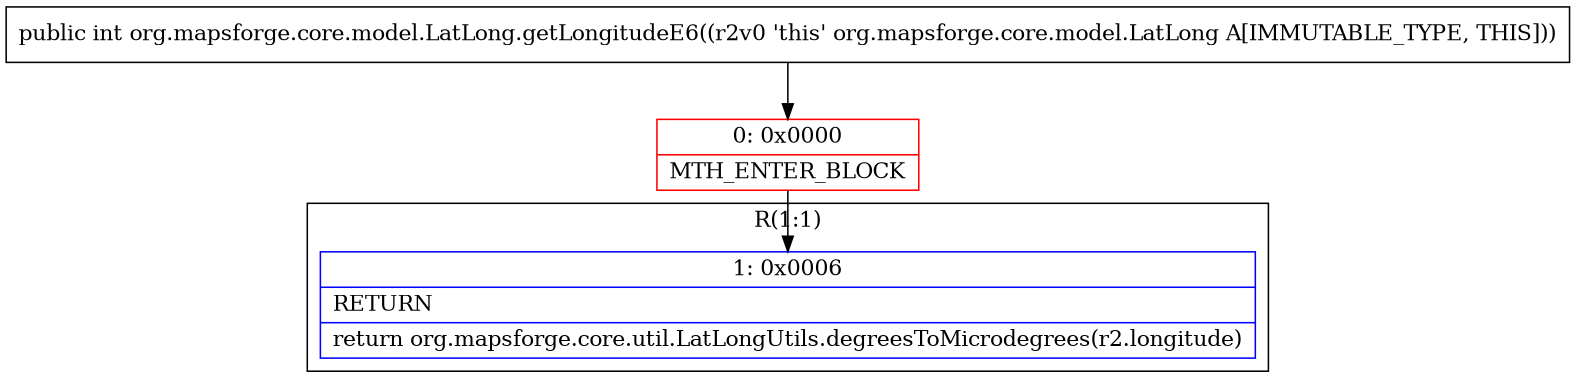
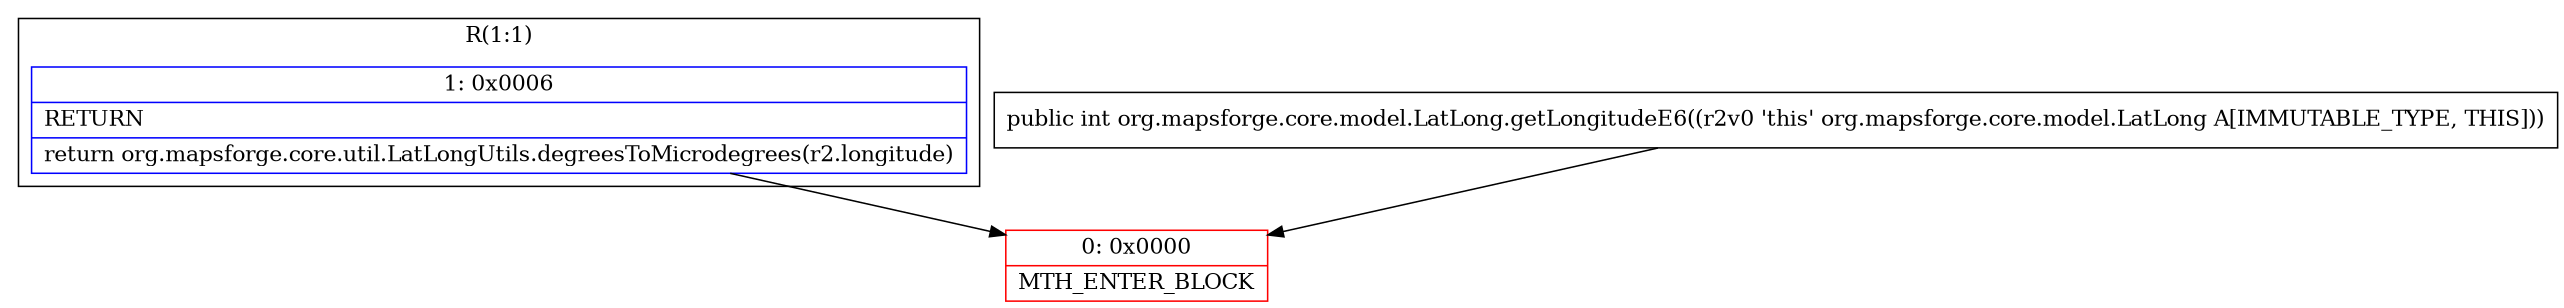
(788, 213) -> (860, 202)
